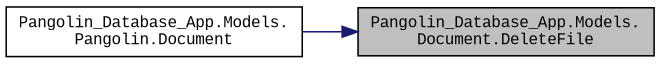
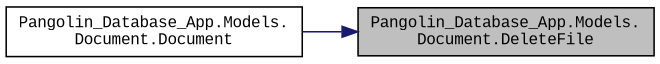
(154, 32) -> (154, 32)
